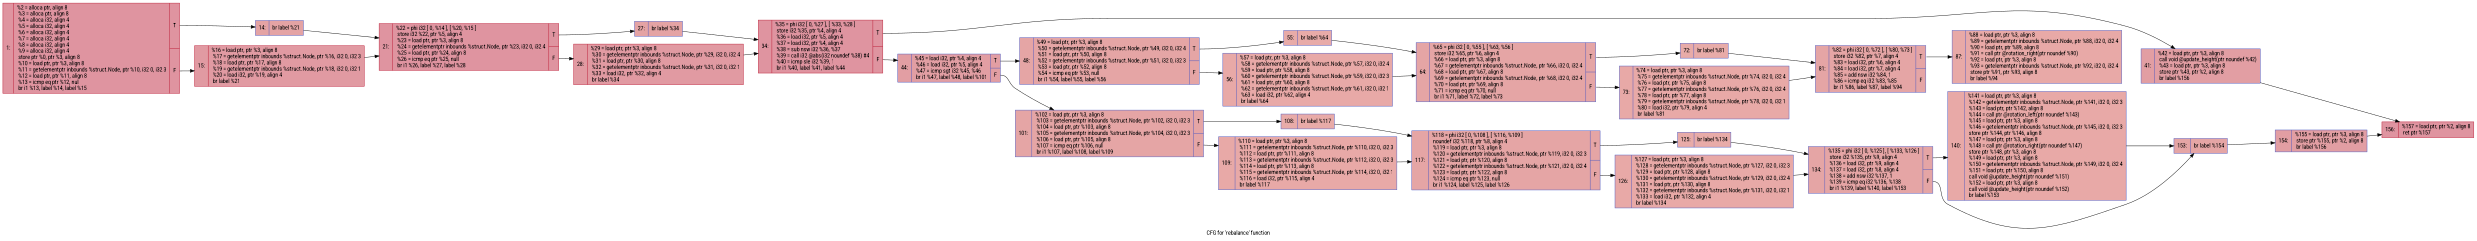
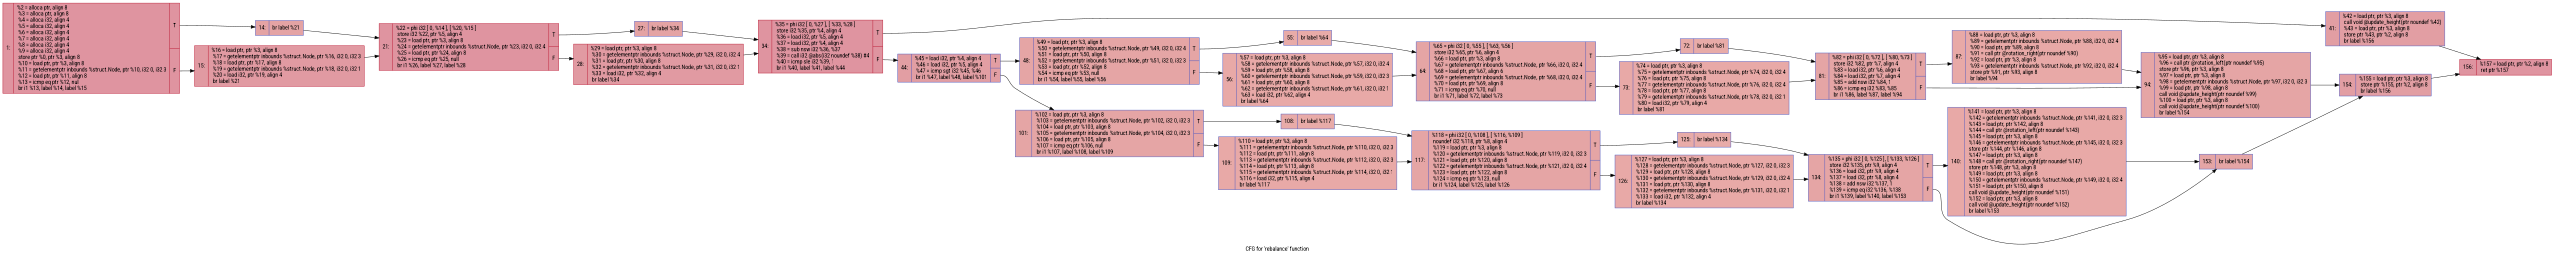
(1468, 72) -> (1468, 71)
none -> (2226, 85)
